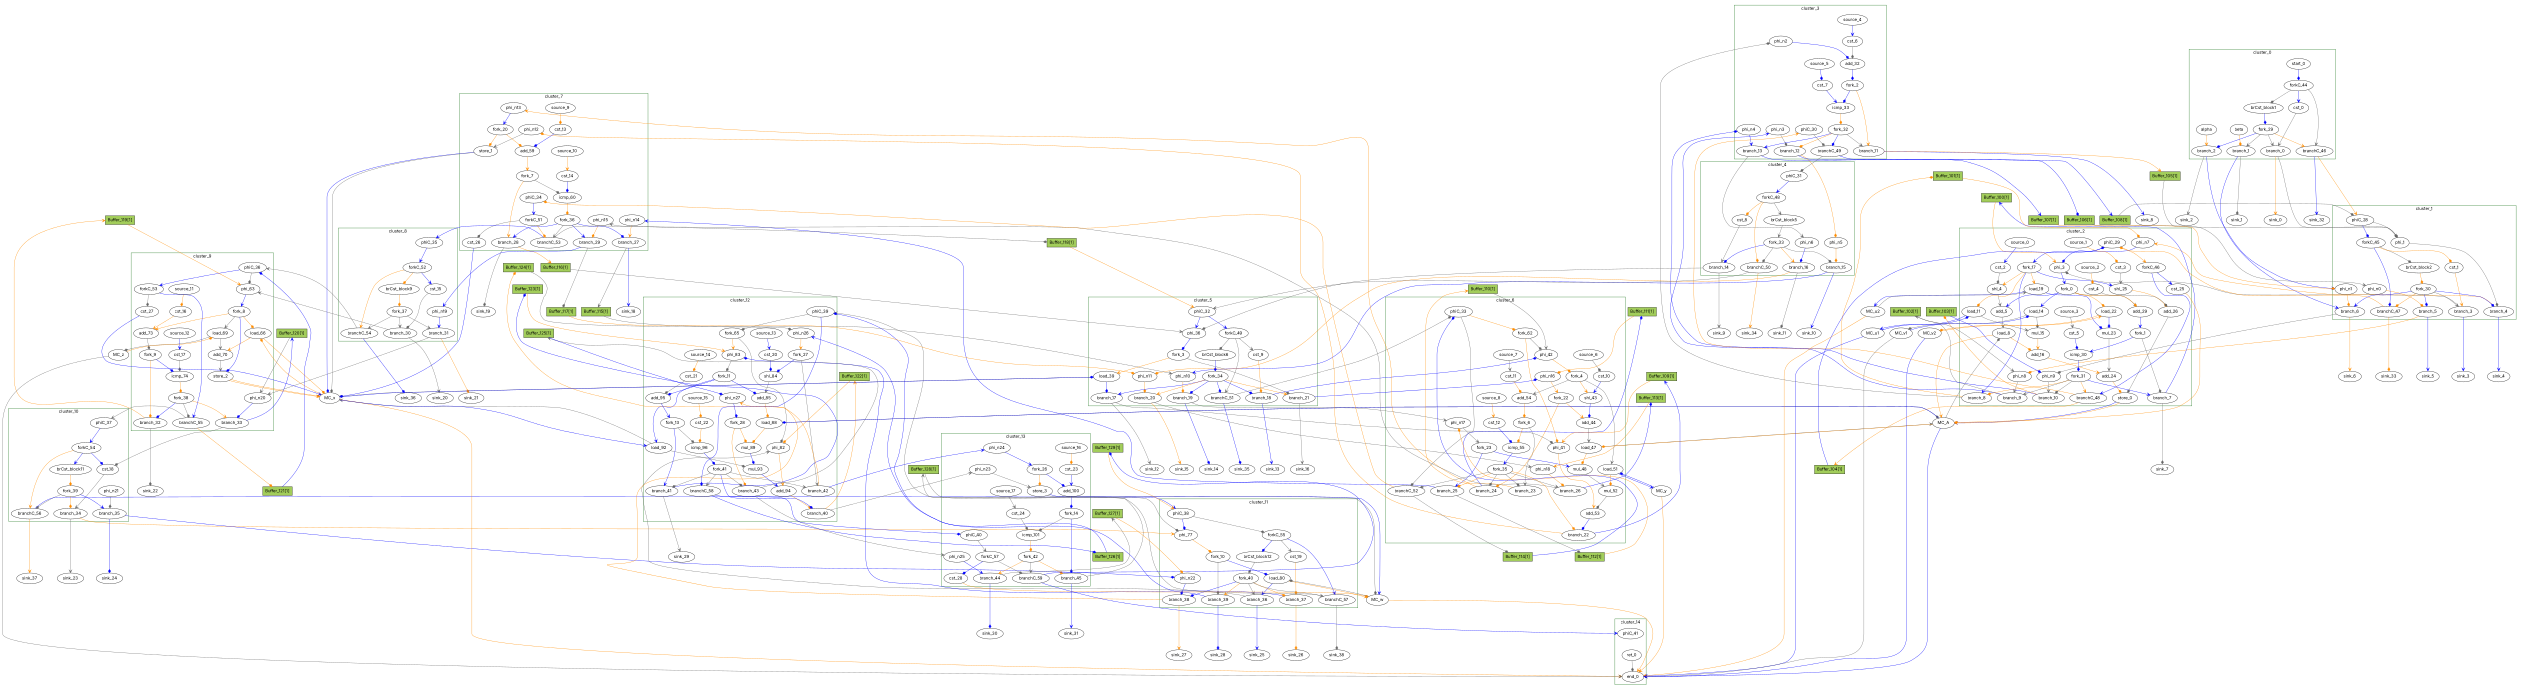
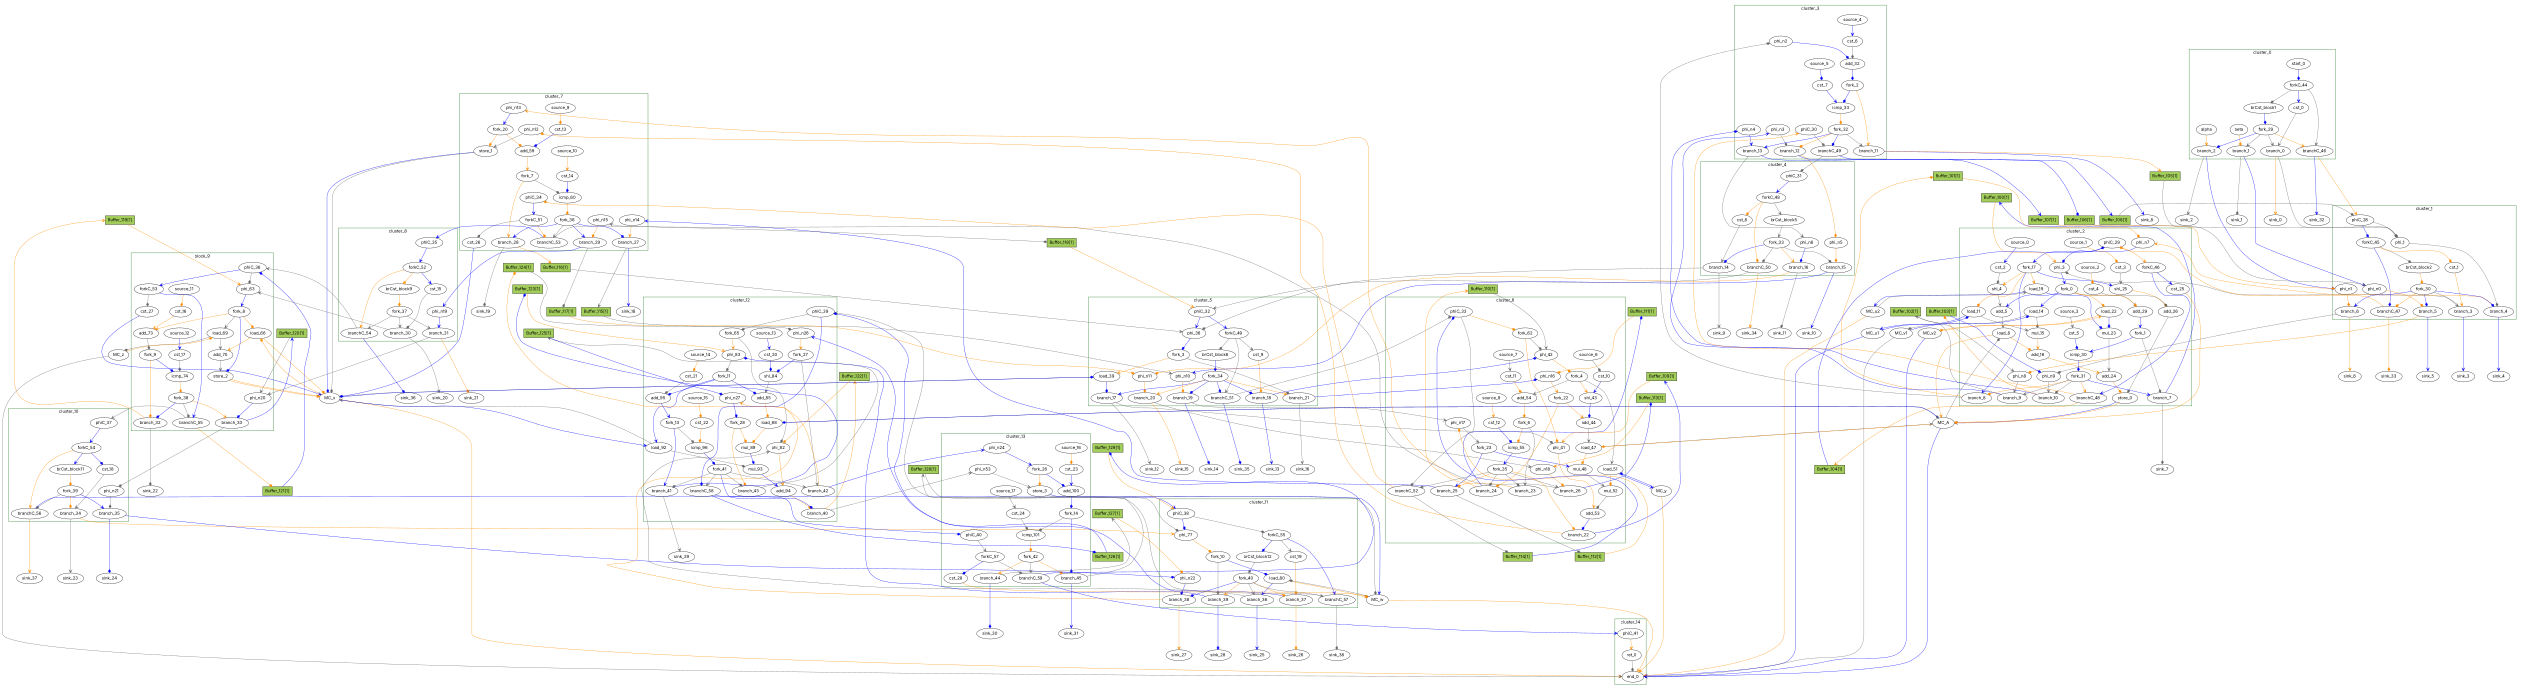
(202, 256) -> (202, 256)
(2255, 265) -> (2267, 249)
(169, 441) -> (173, 456)
(983, 470) -> (983, 470)
(957, 557) -> none
none -> (1631, 643)
